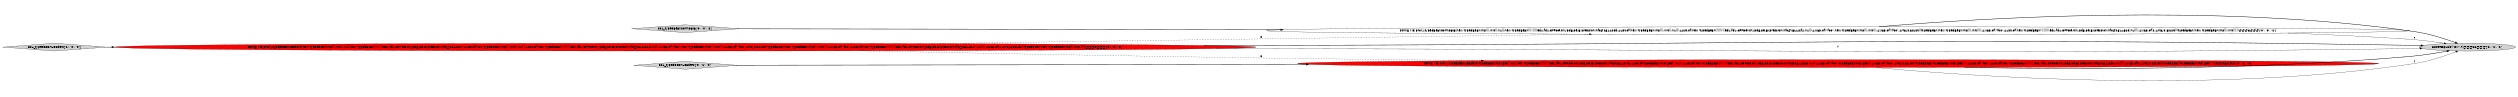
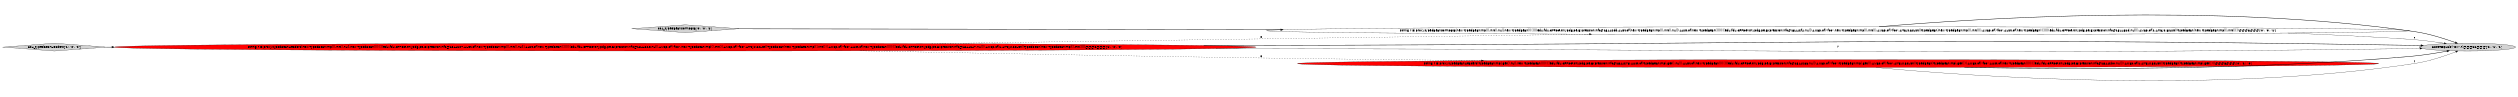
(685, 65) -> none
